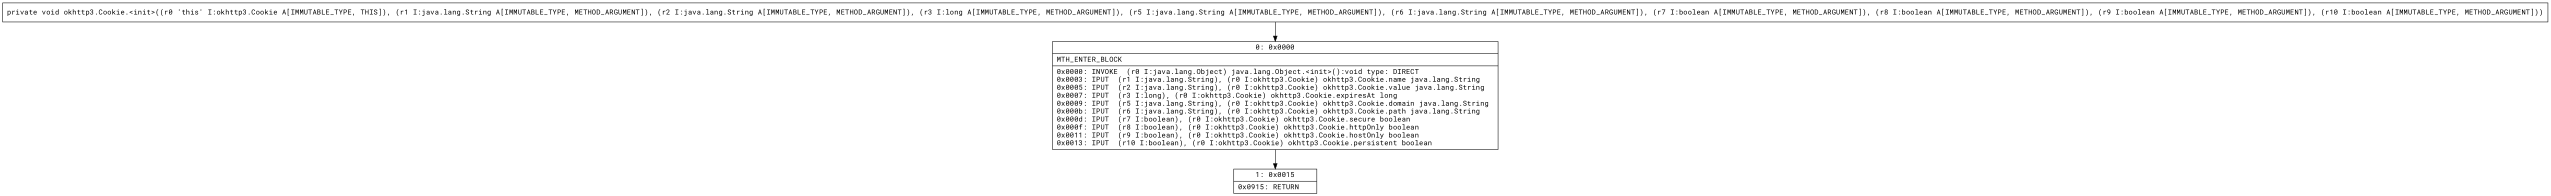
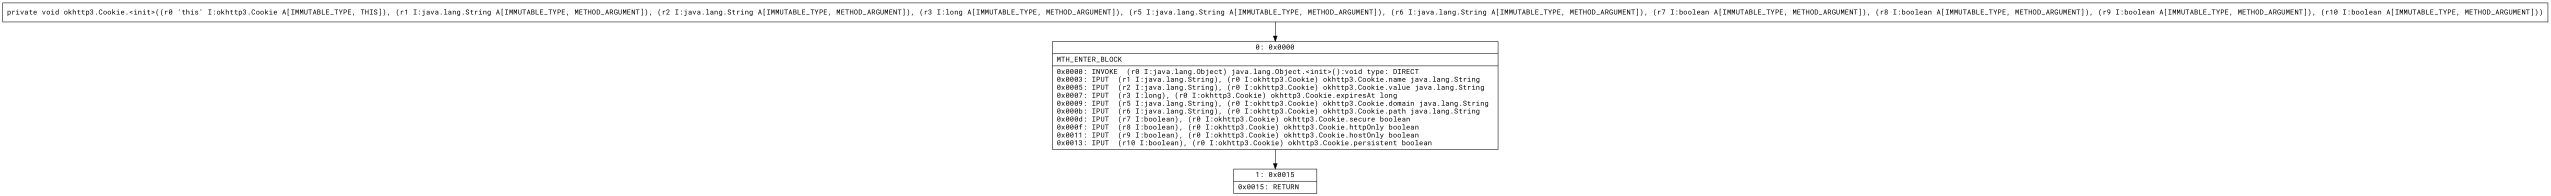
(1275, 187) -> (1275, 187)
